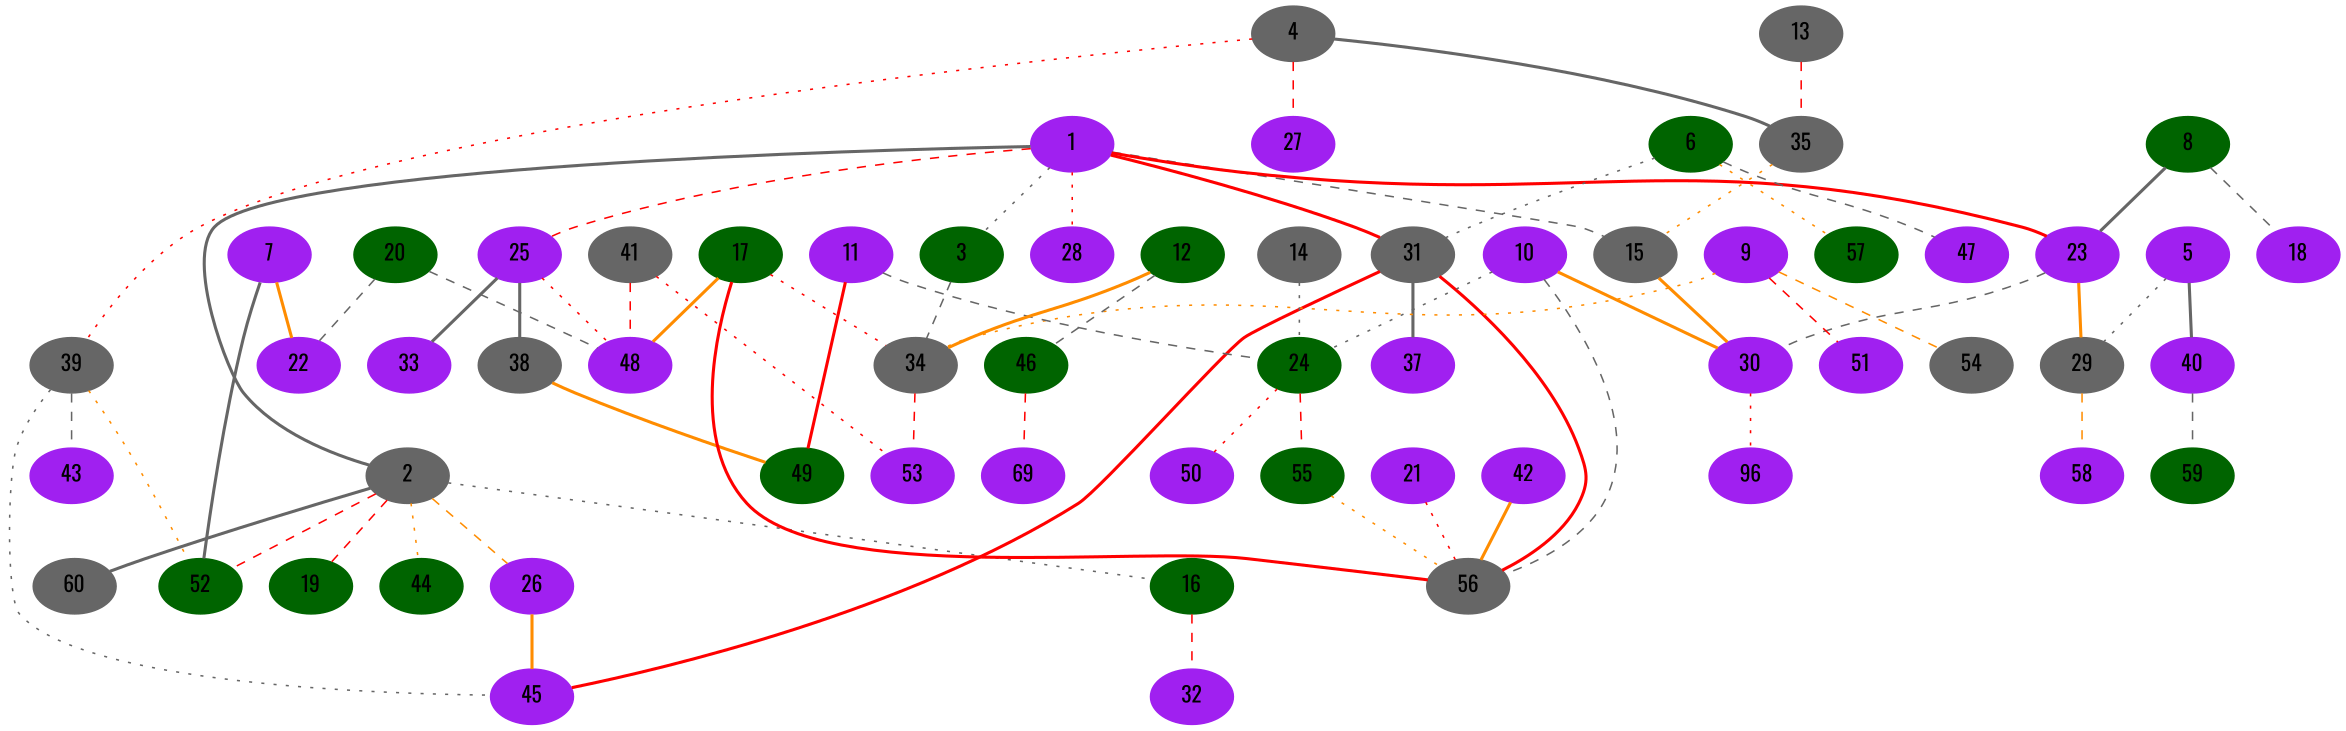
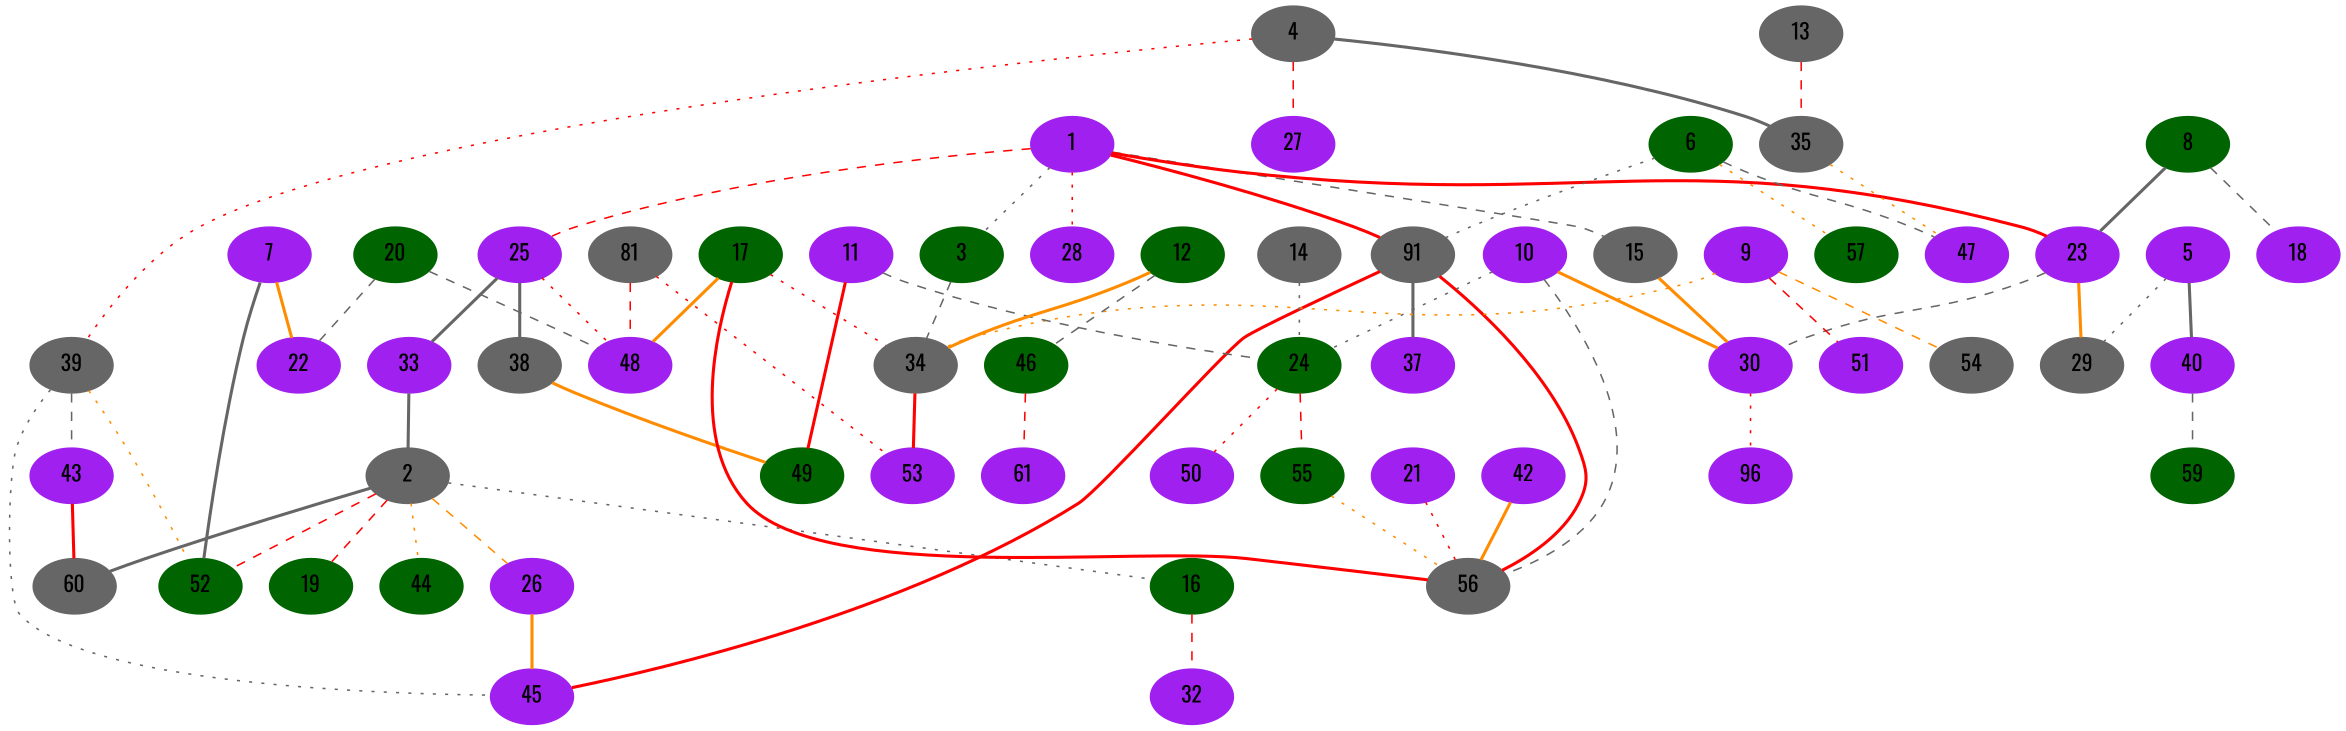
(458, 175) -> (408, 421)
(1718, 200) -> (1900, 210)
(630, 255) -> (630, 255)
(1413, 255) -> (1413, 255)
(914, 421) -> (914, 421)
(1023, 476) -> (1023, 476)
(2082, 476) -> none
none -> (73, 531)
